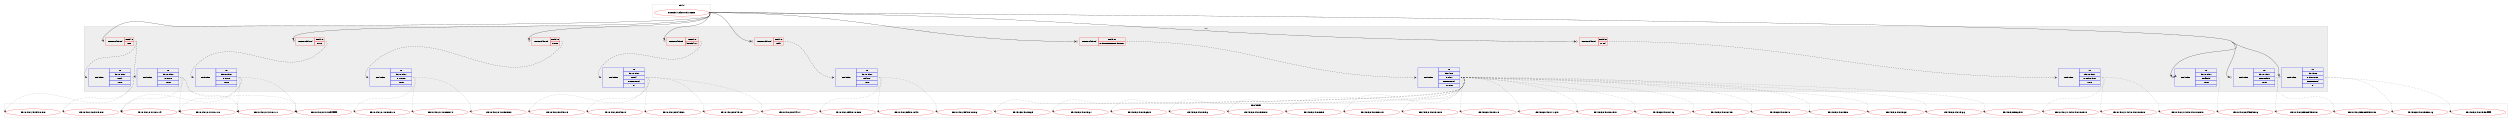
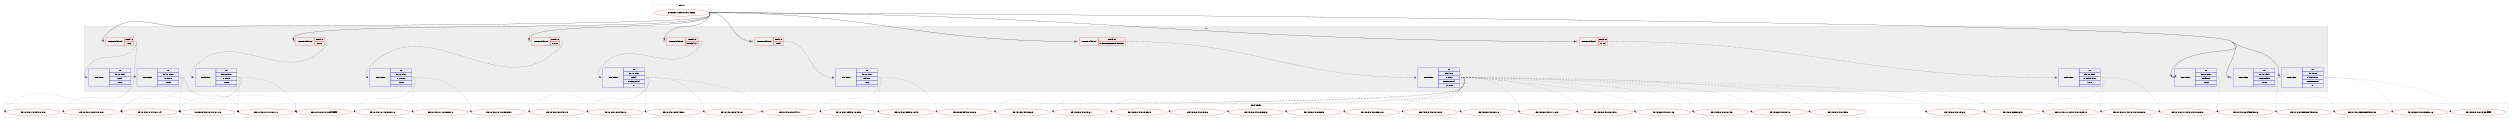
(208, 112) -> (208, 112)
(965, 112) -> (965, 112)
(1896, 112) -> none
